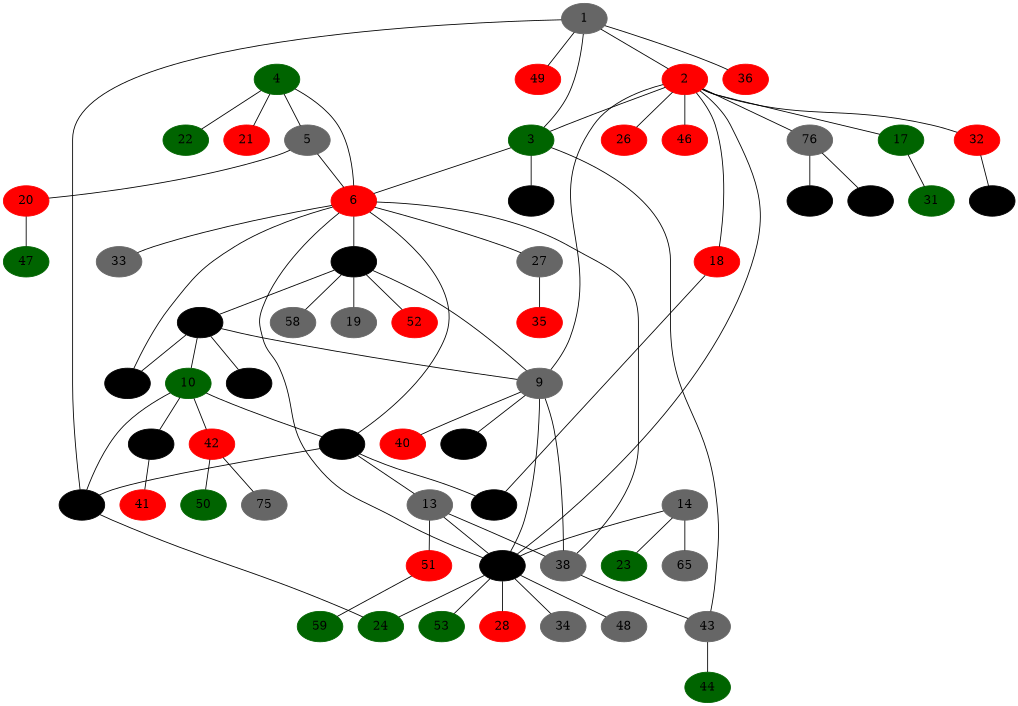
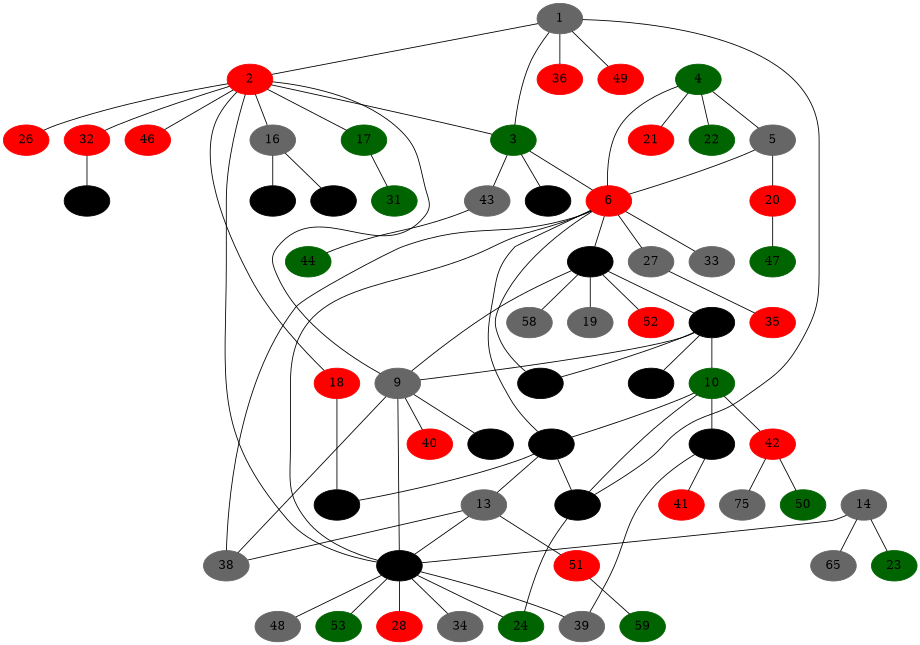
(810, 140) -> (273, 140)
(634, 598) -> none
none -> (582, 627)
